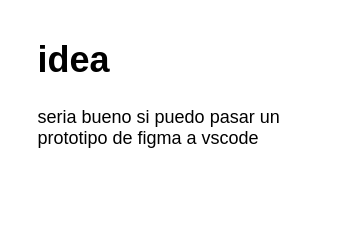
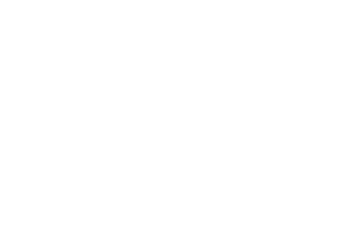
(173, 121) -> none
